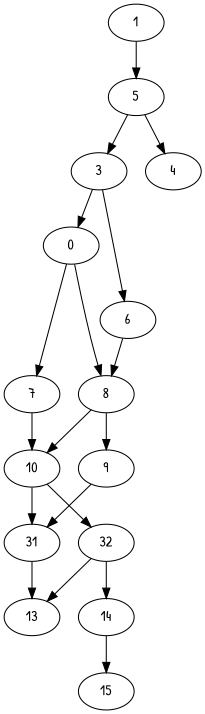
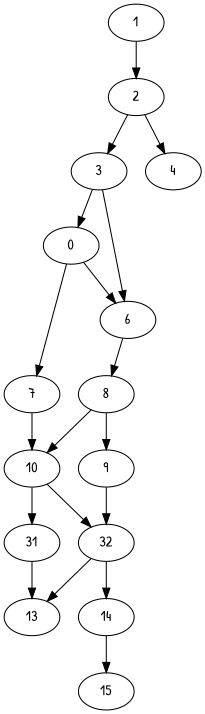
(136, 97) -> (136, 97)
(85, 315) -> (96, 279)
(74, 501) -> (106, 501)
